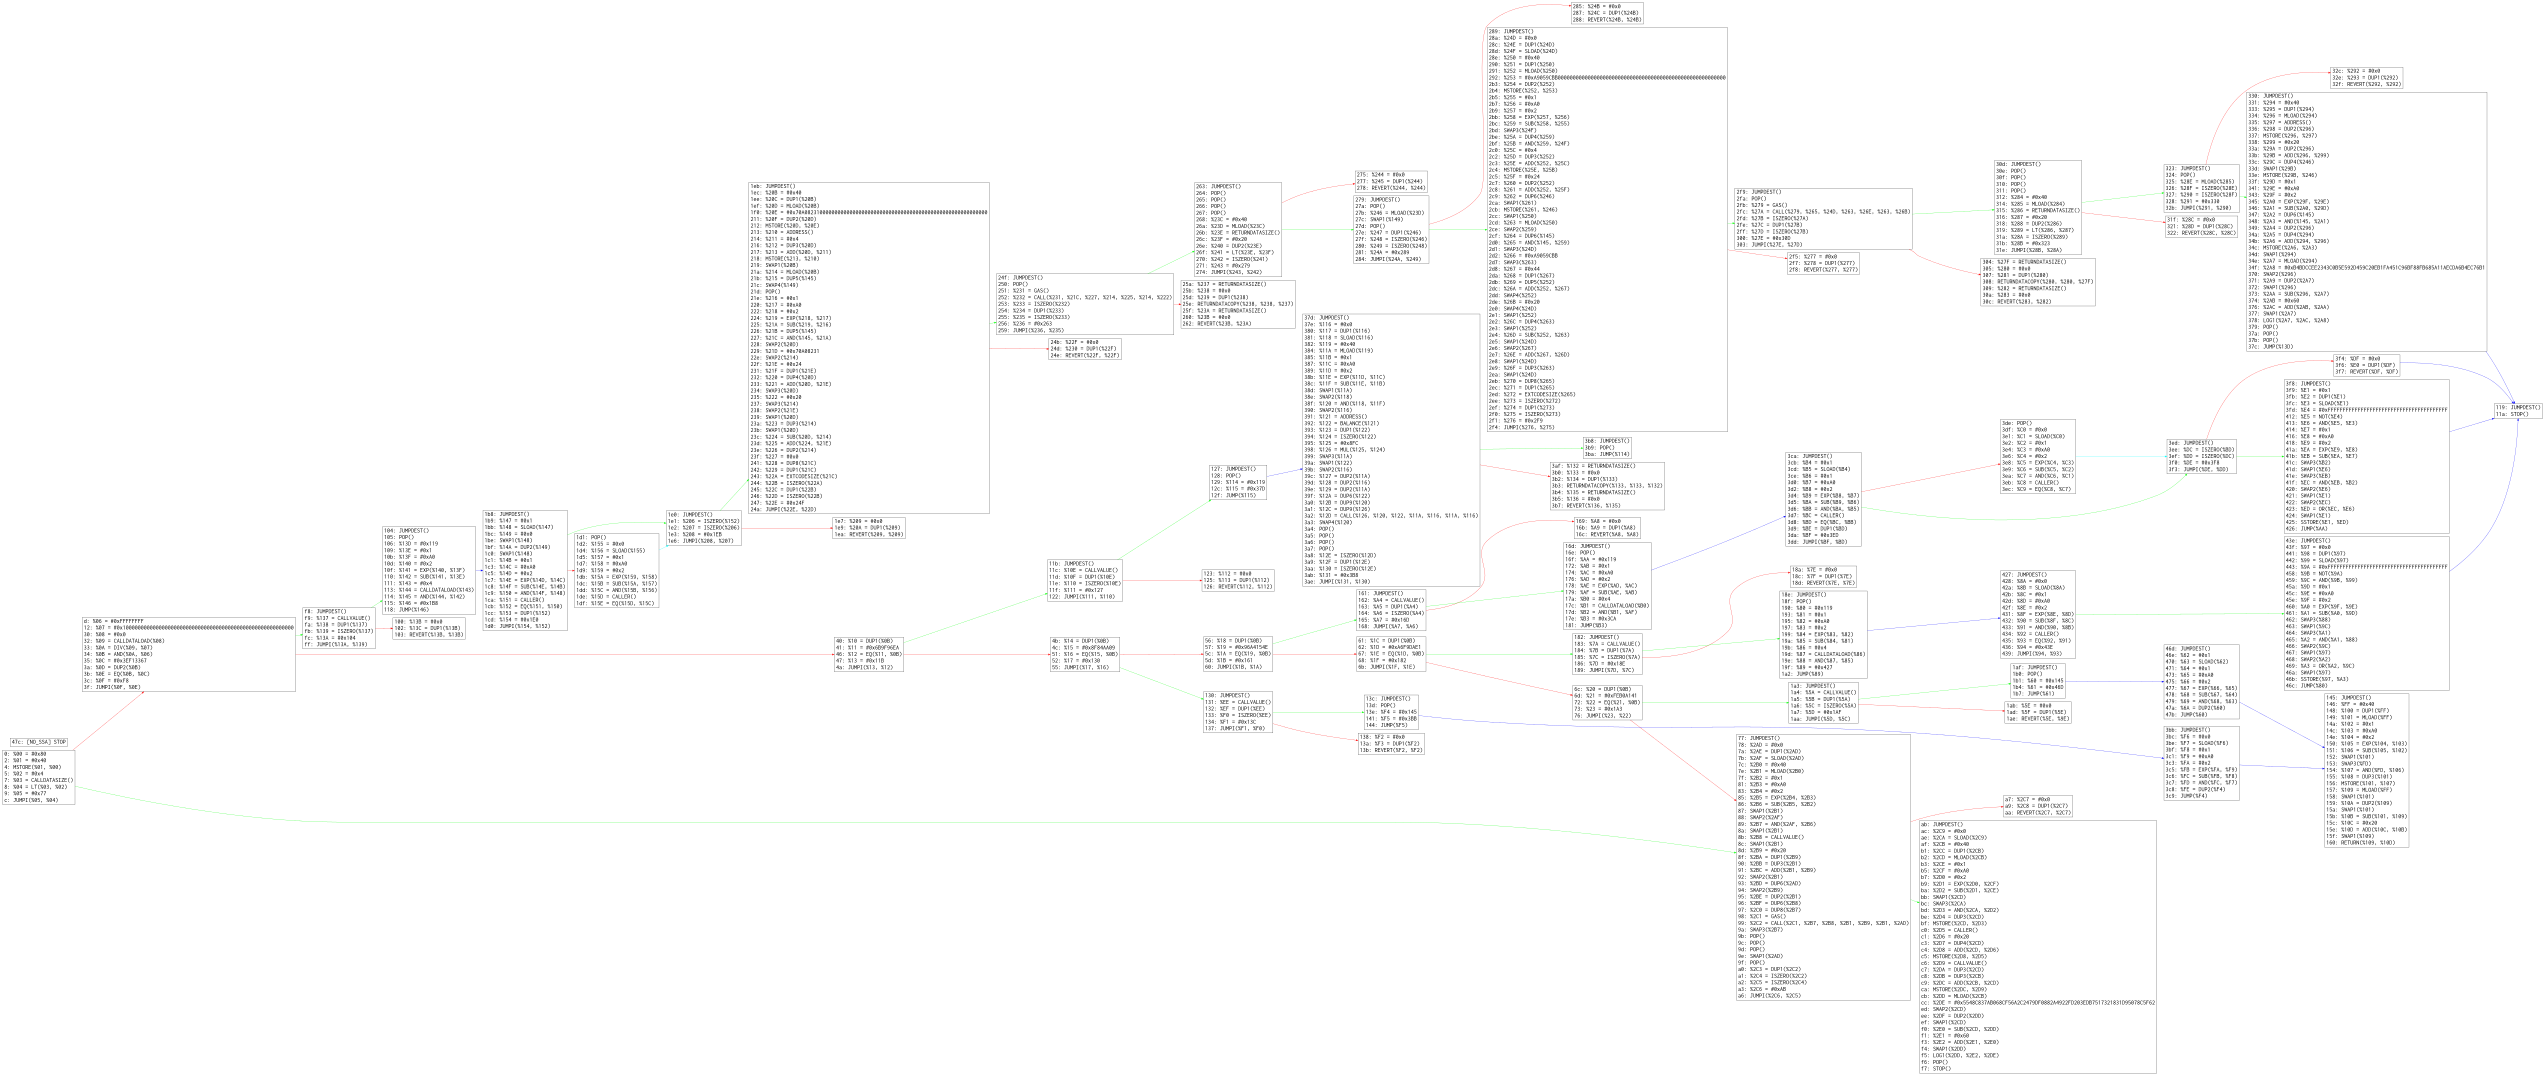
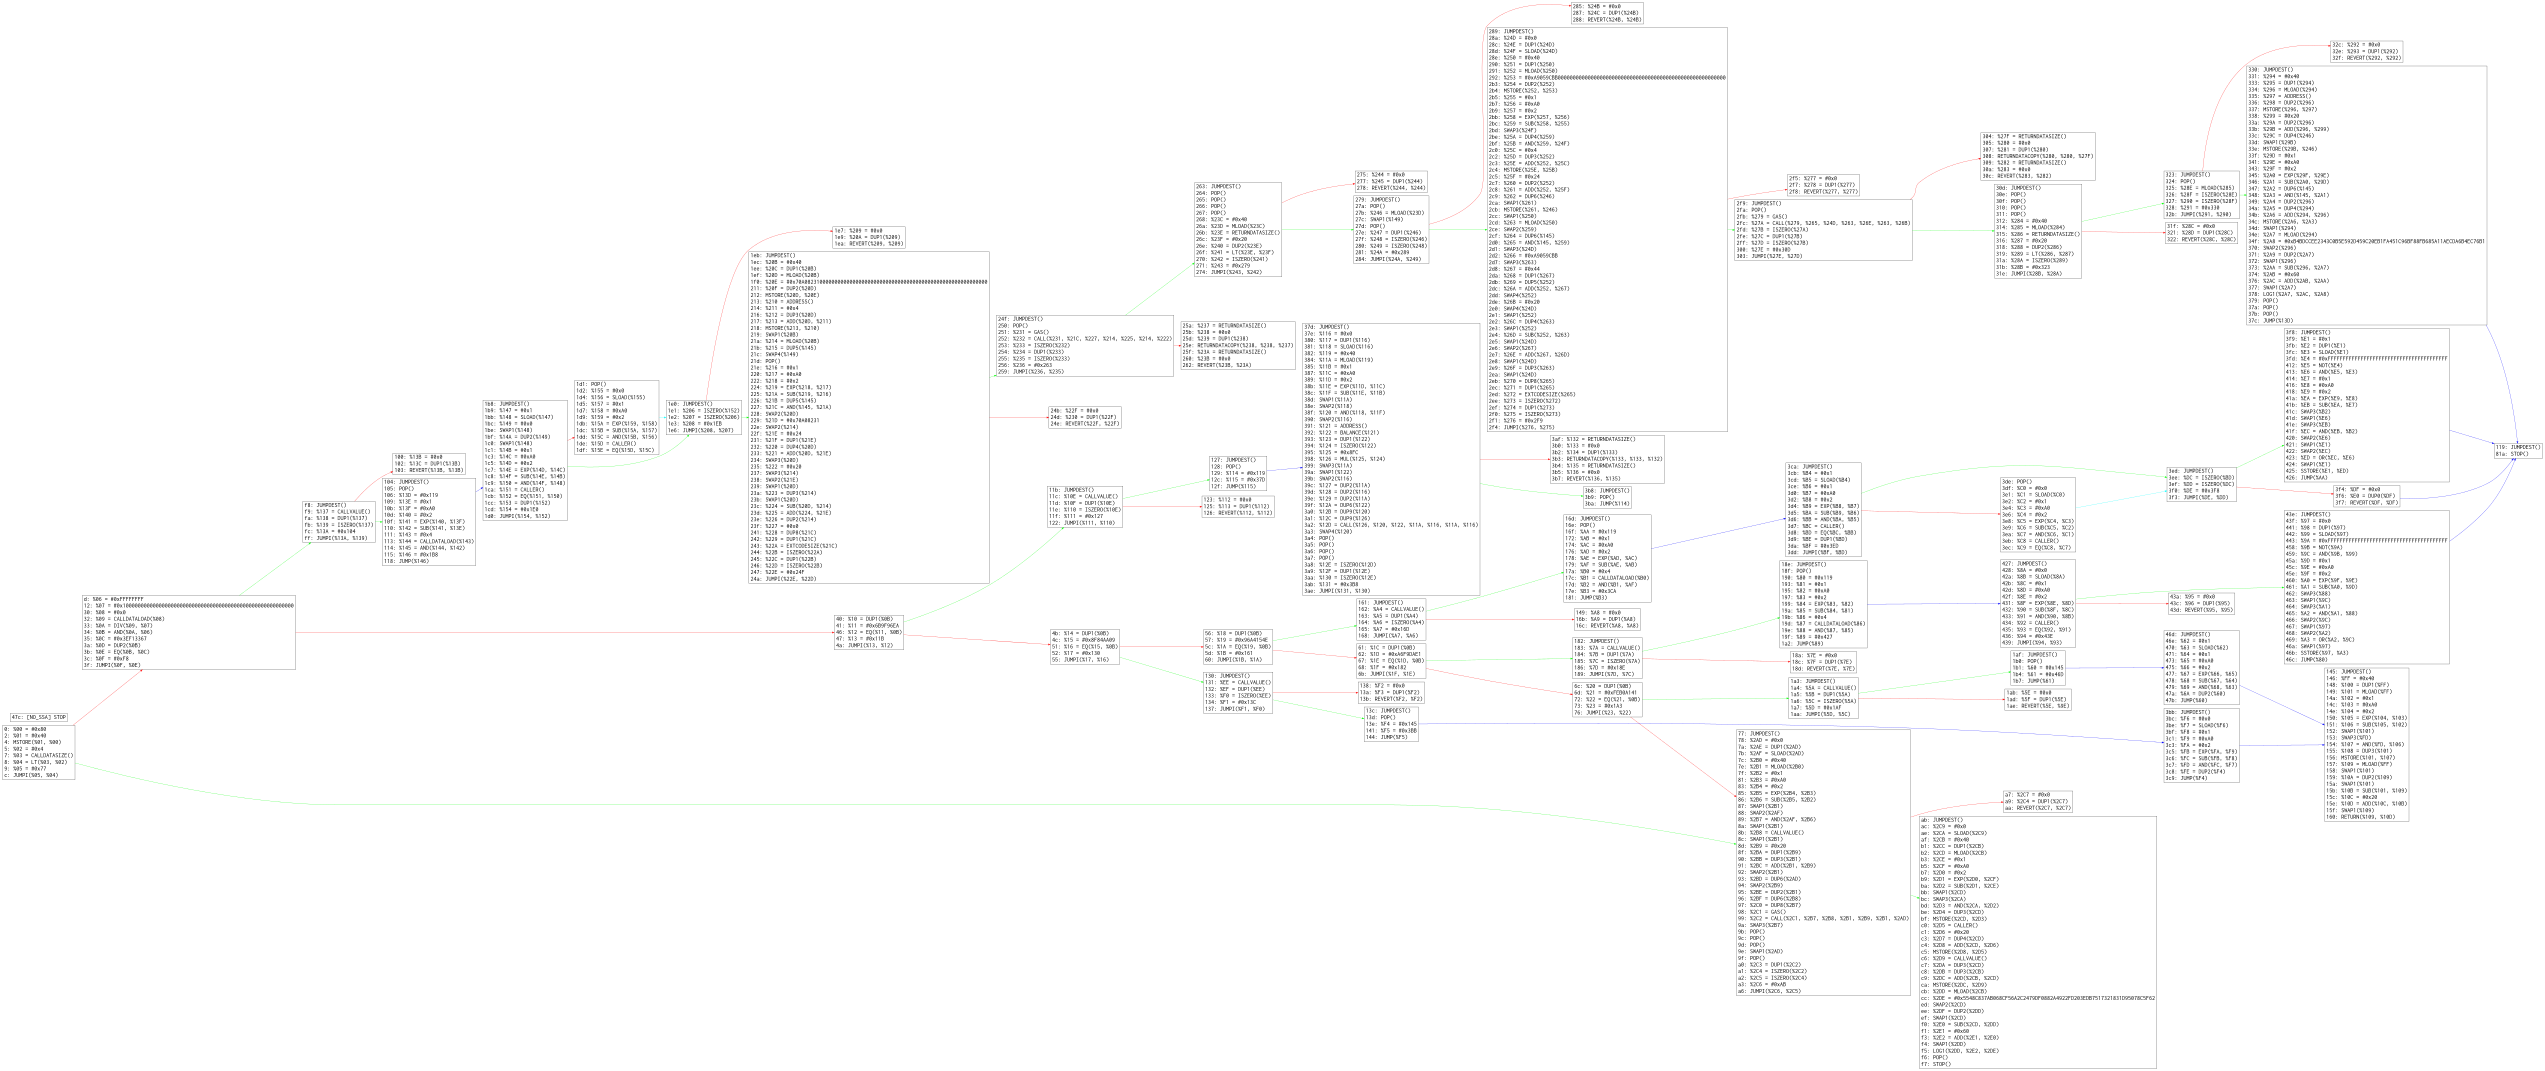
(2367, 366) -> (2367, 496)
(2518, 411) -> (2518, 451)
(1607, 528) -> (1607, 620)
none -> (2202, 604)
(2038, 806) -> (2038, 802)
